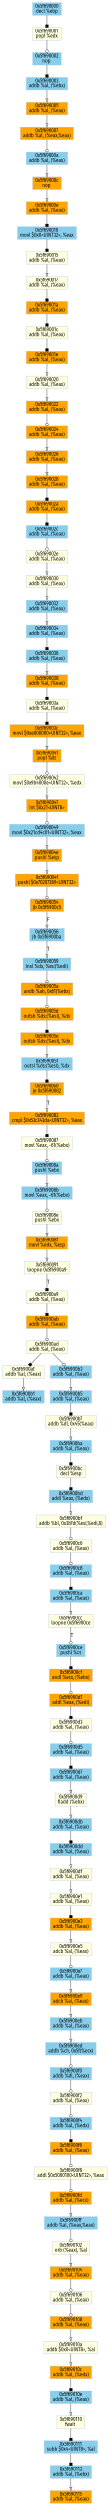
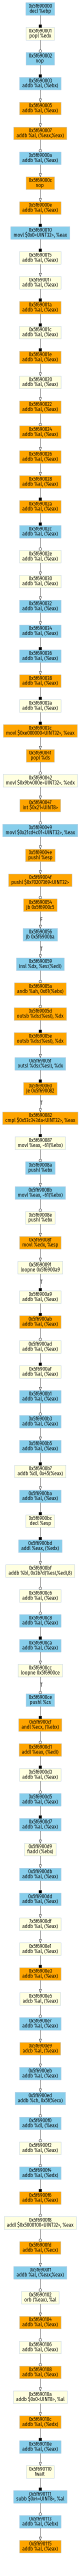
(58, 1359) -> (40, 1408)
(71, 1874) -> (40, 1924)
(71, 2458) -> (40, 2508)
